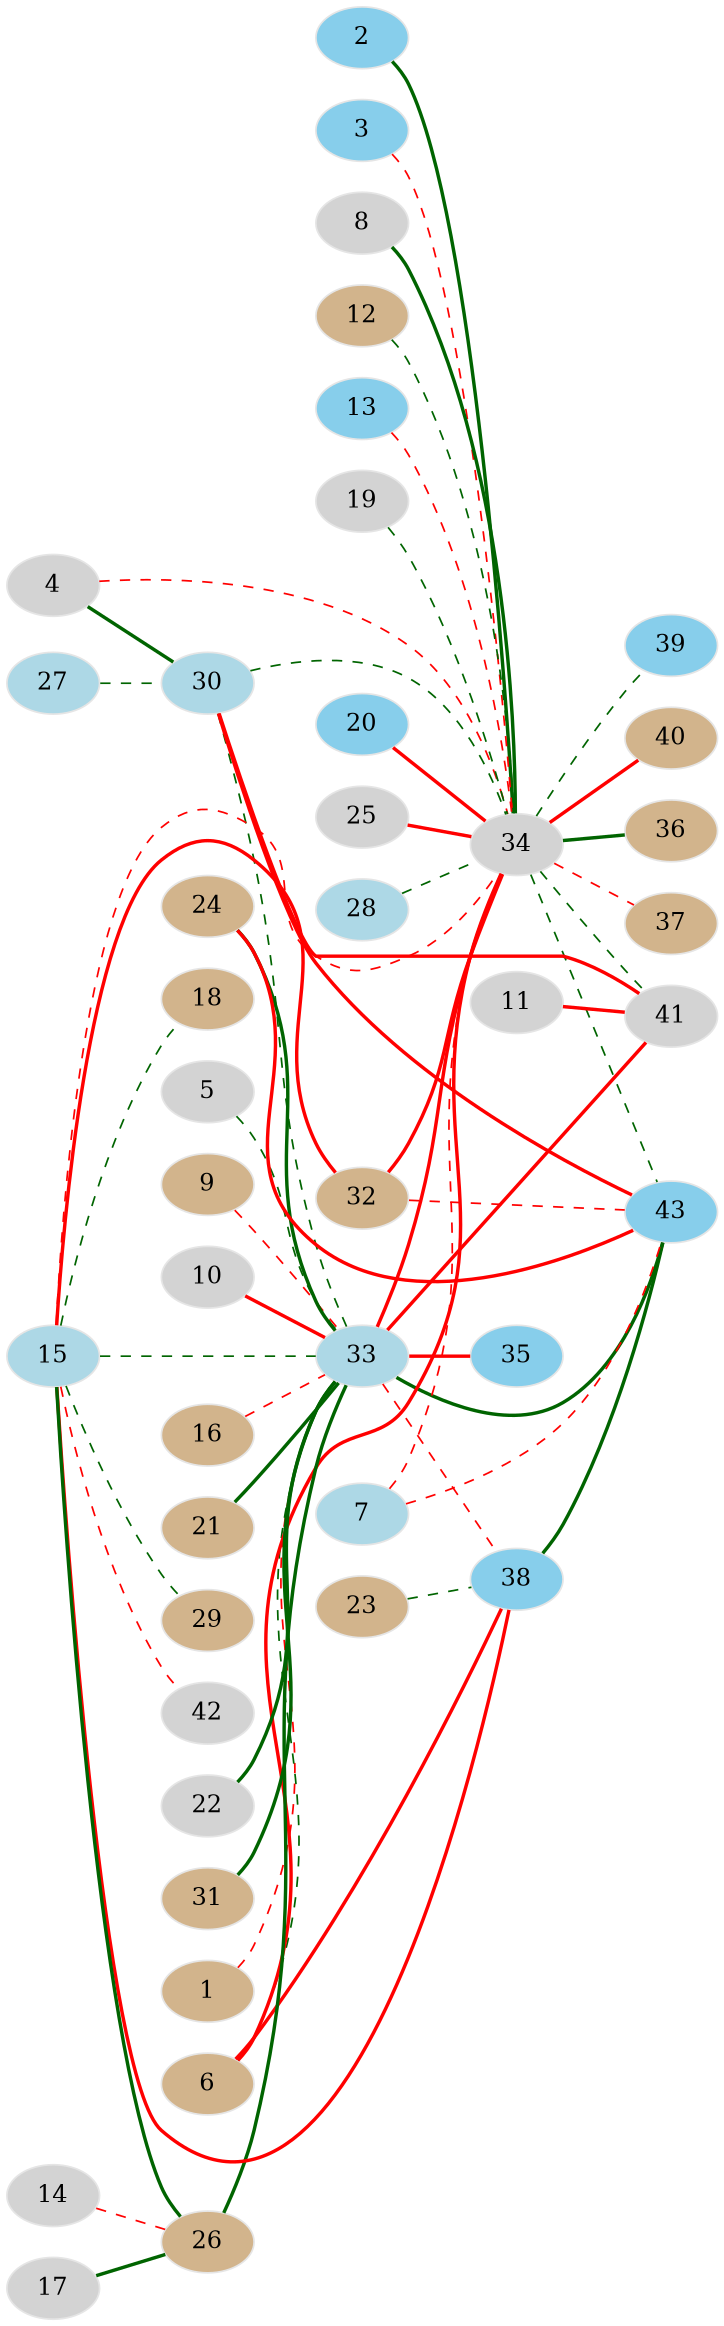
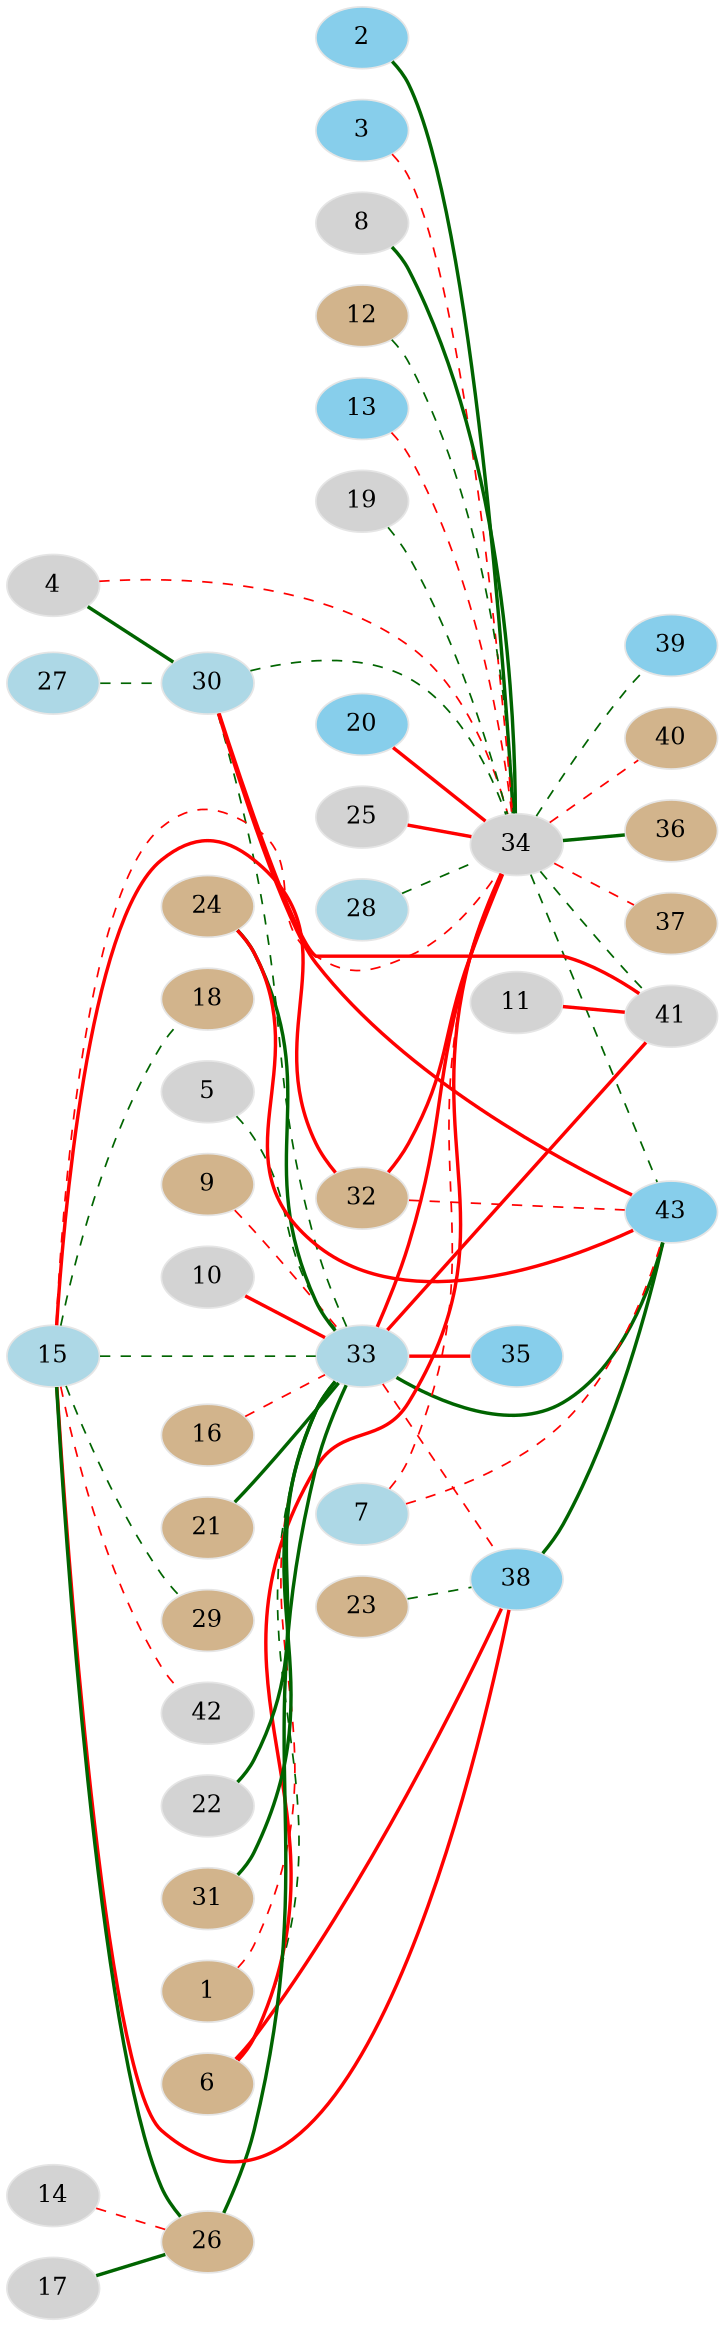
(594, 791) -> (594, 791)
